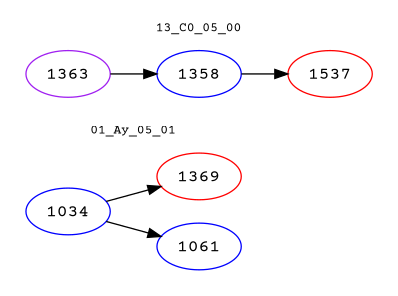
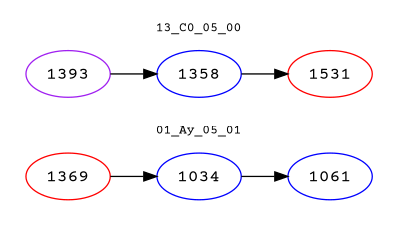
(68, 74) -> (68, 74)
(330, 74) -> (330, 74)
(127, 196) -> (127, 176)
